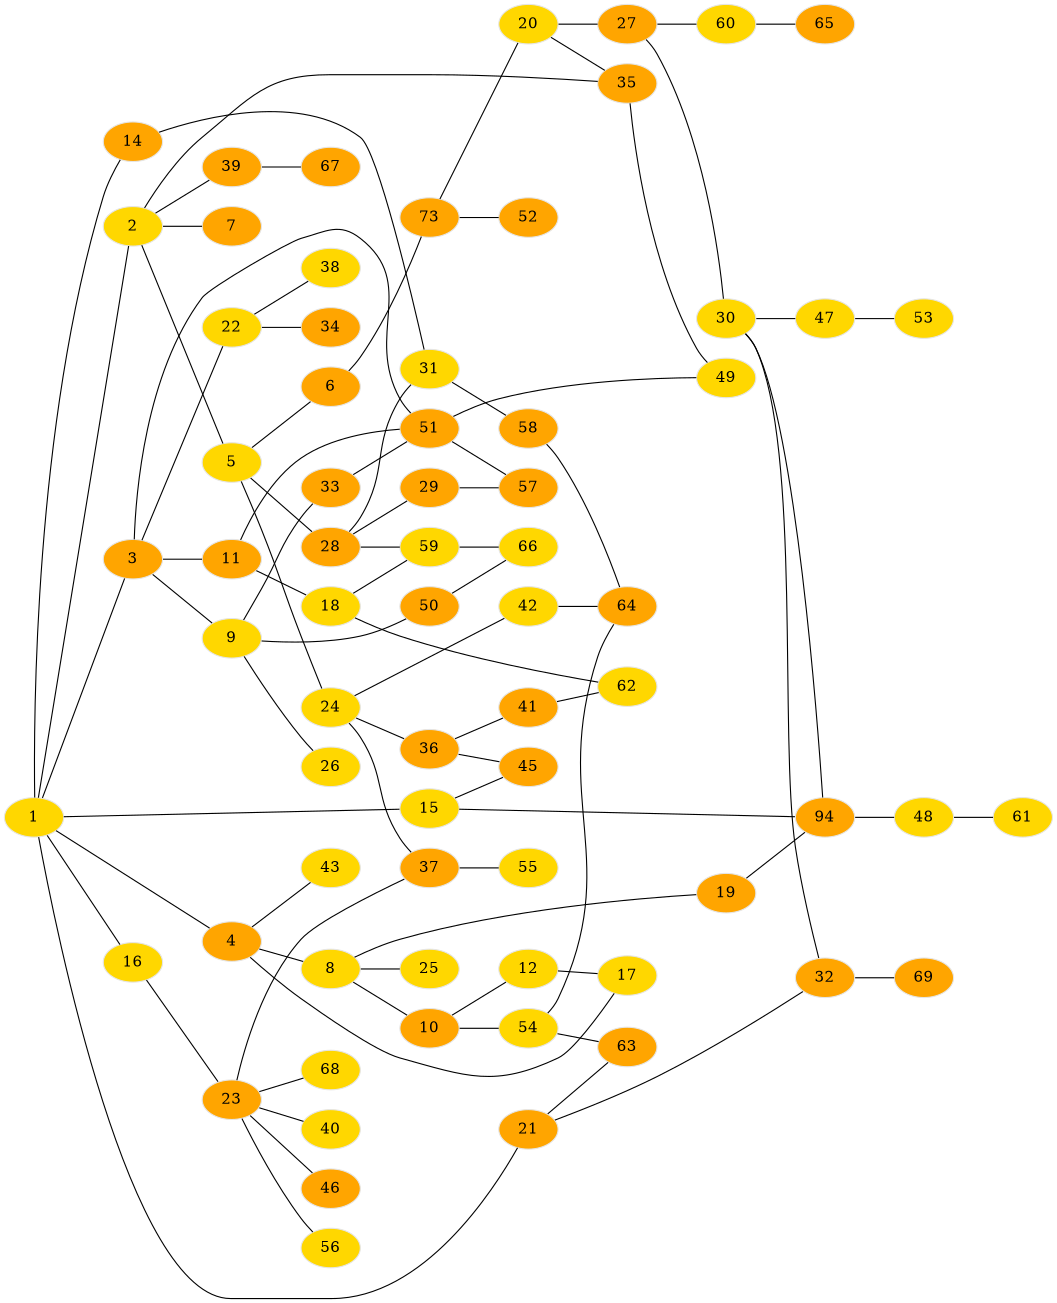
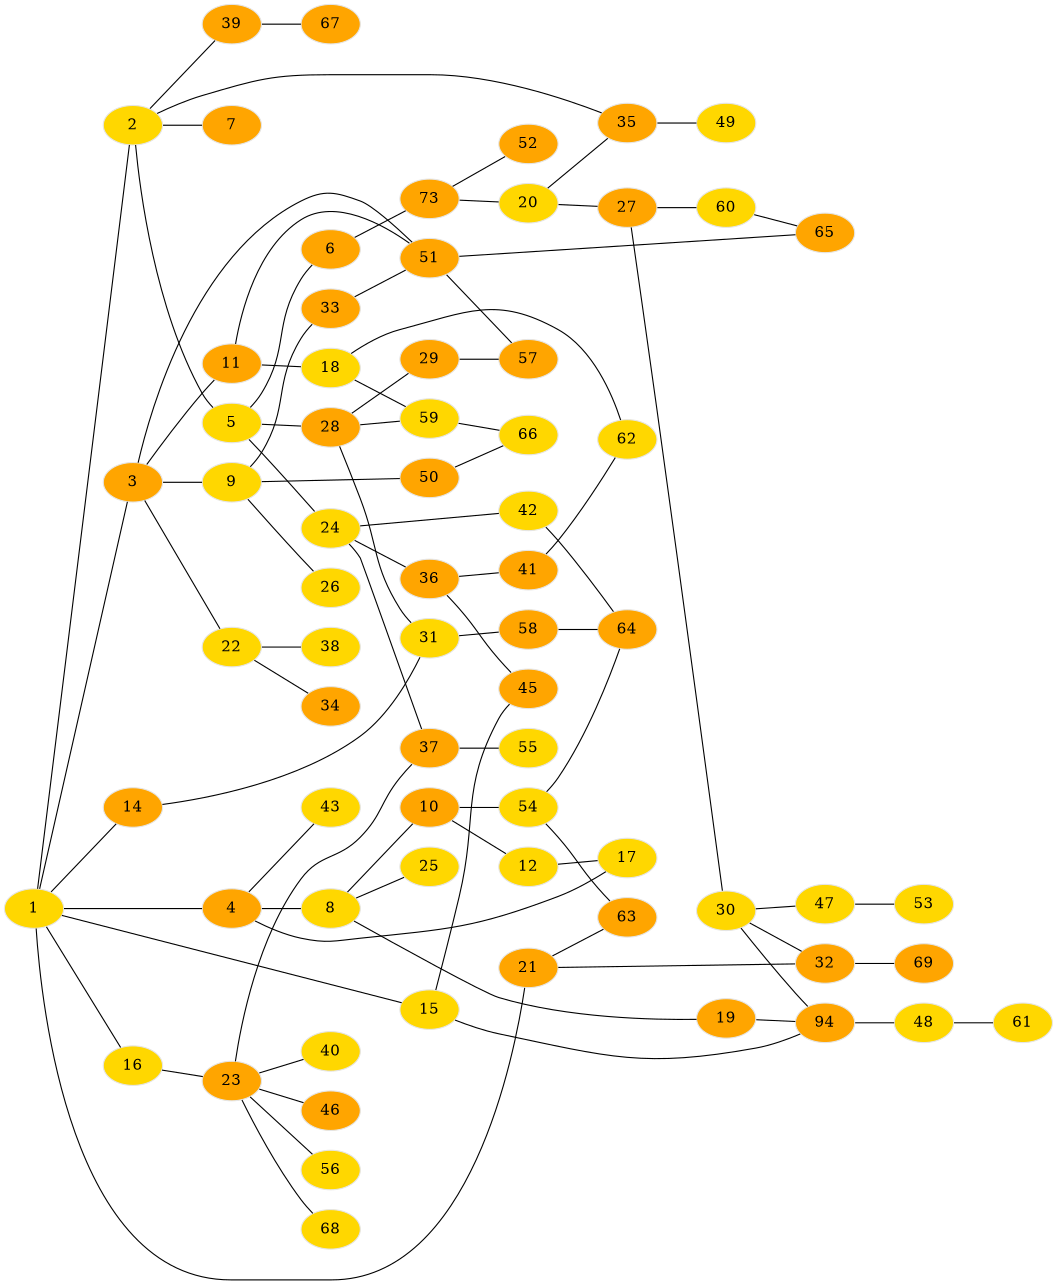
(573, 385) -> (619, 246)
